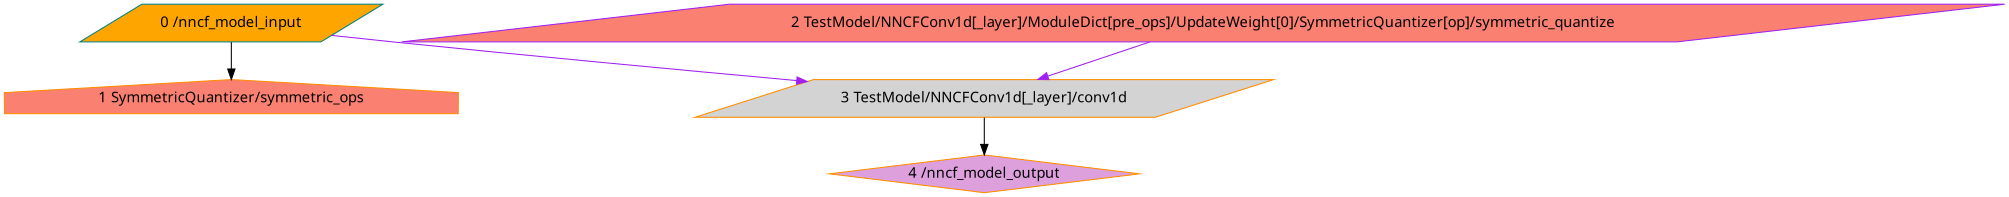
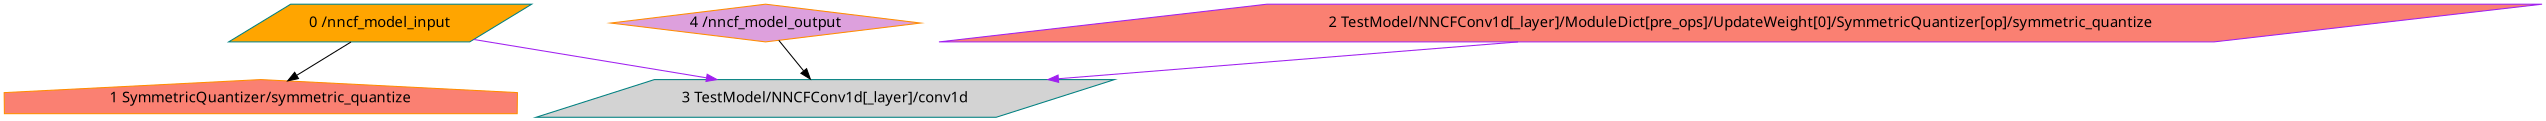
(231, 98) -> (261, 98)
(984, 98) -> (825, 98)
(984, 131) -> (791, 56)
